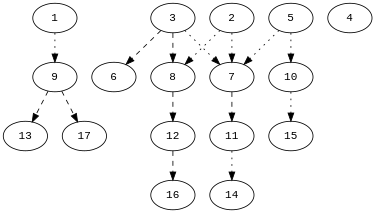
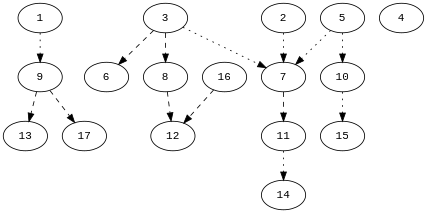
(206, 44) -> none
(173, 162) -> (202, 103)
